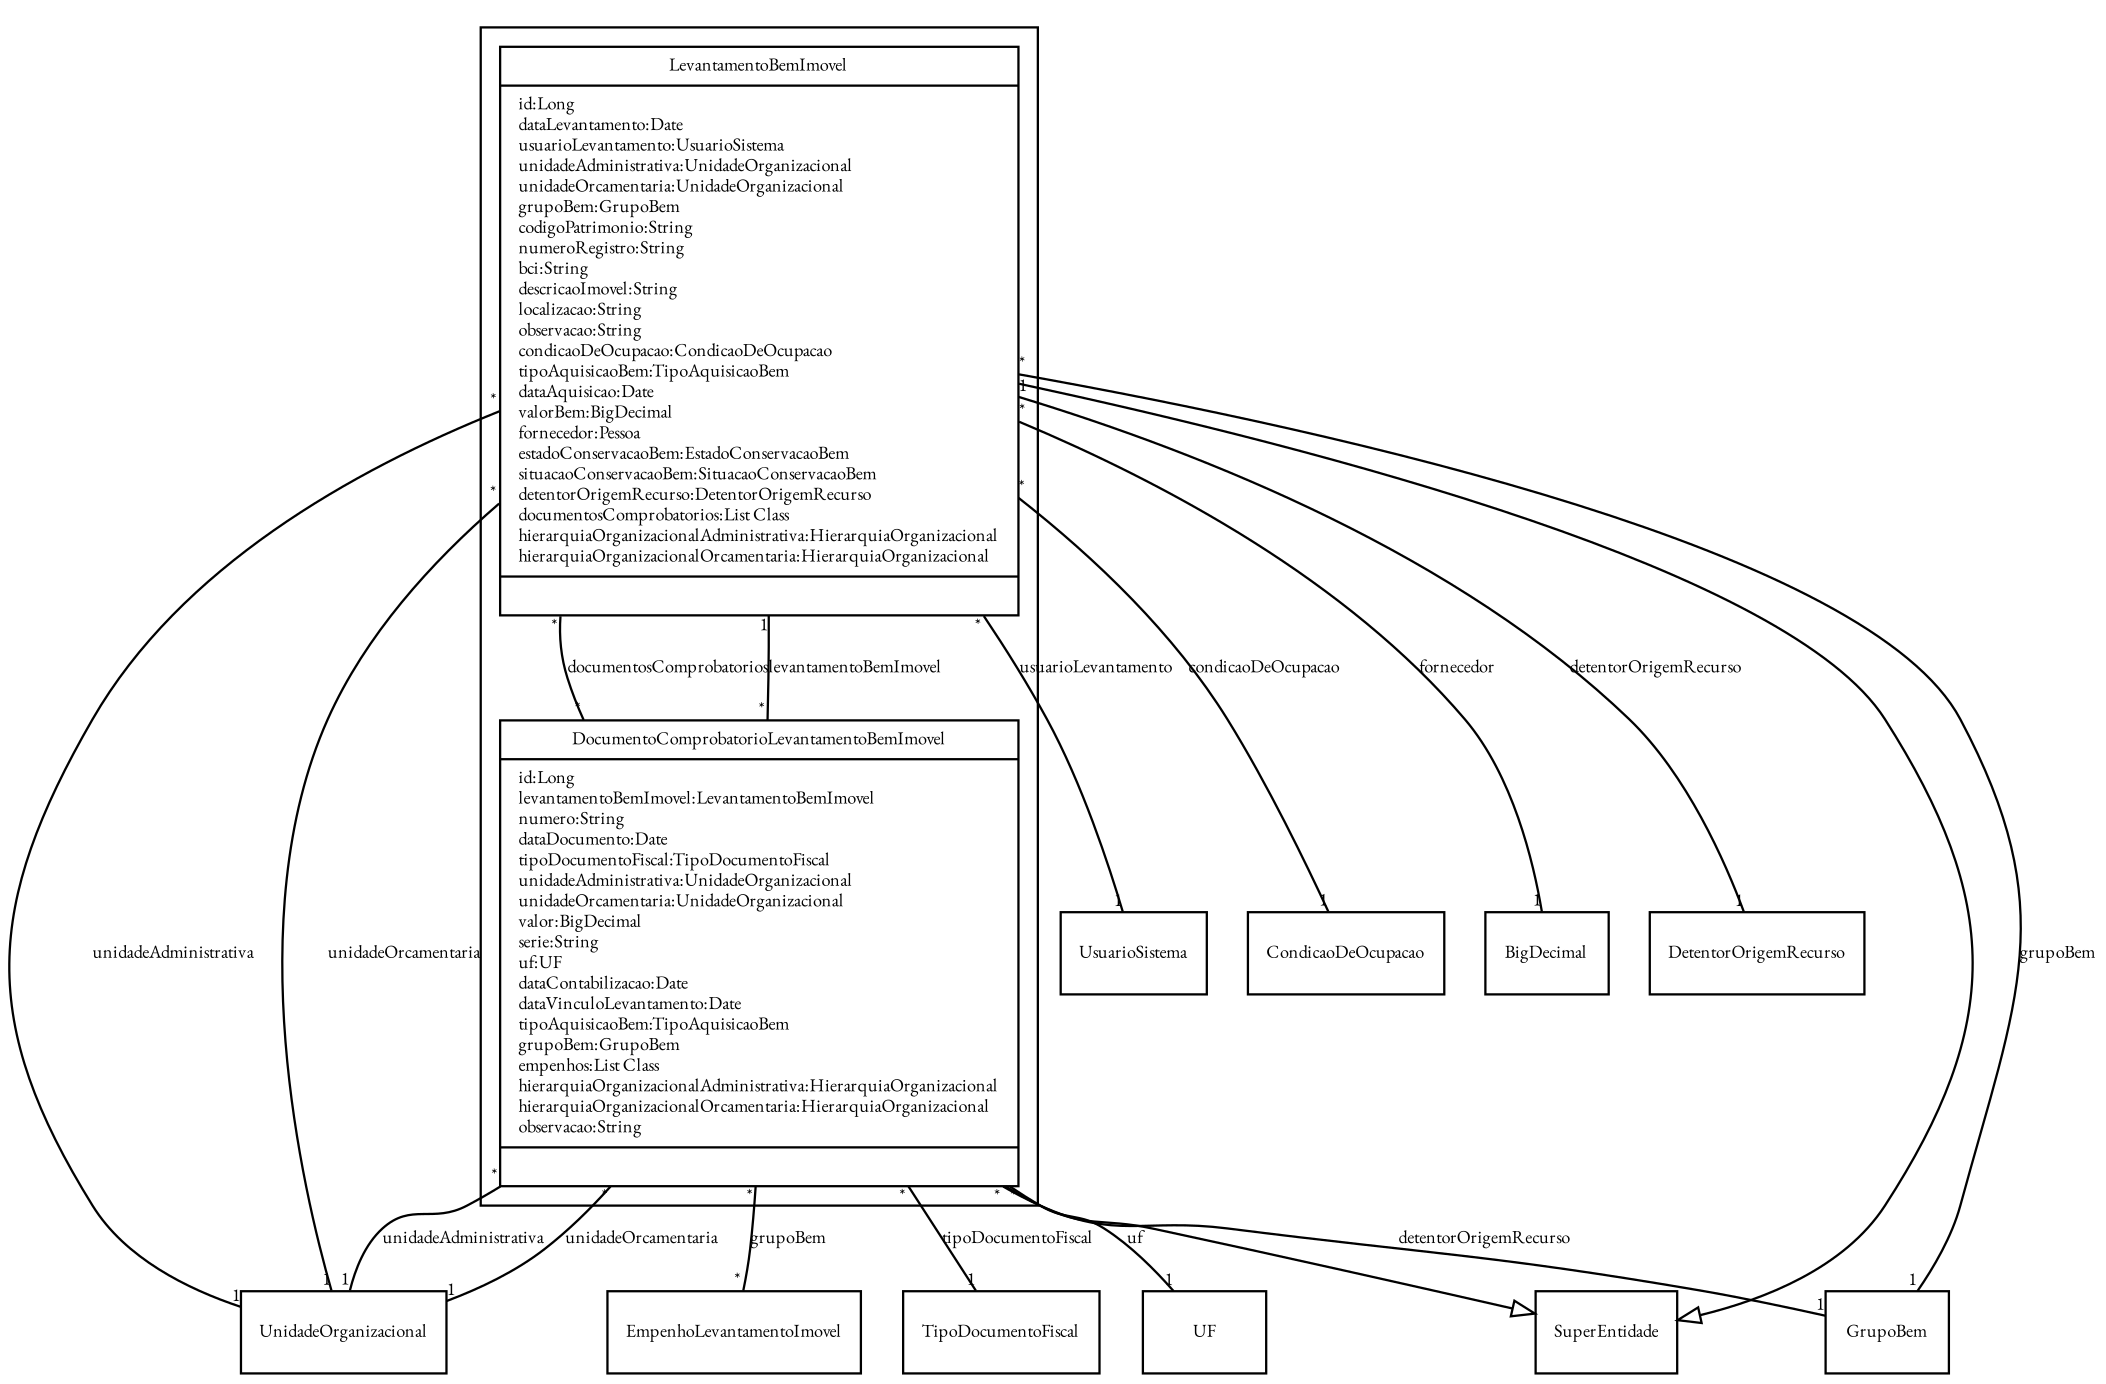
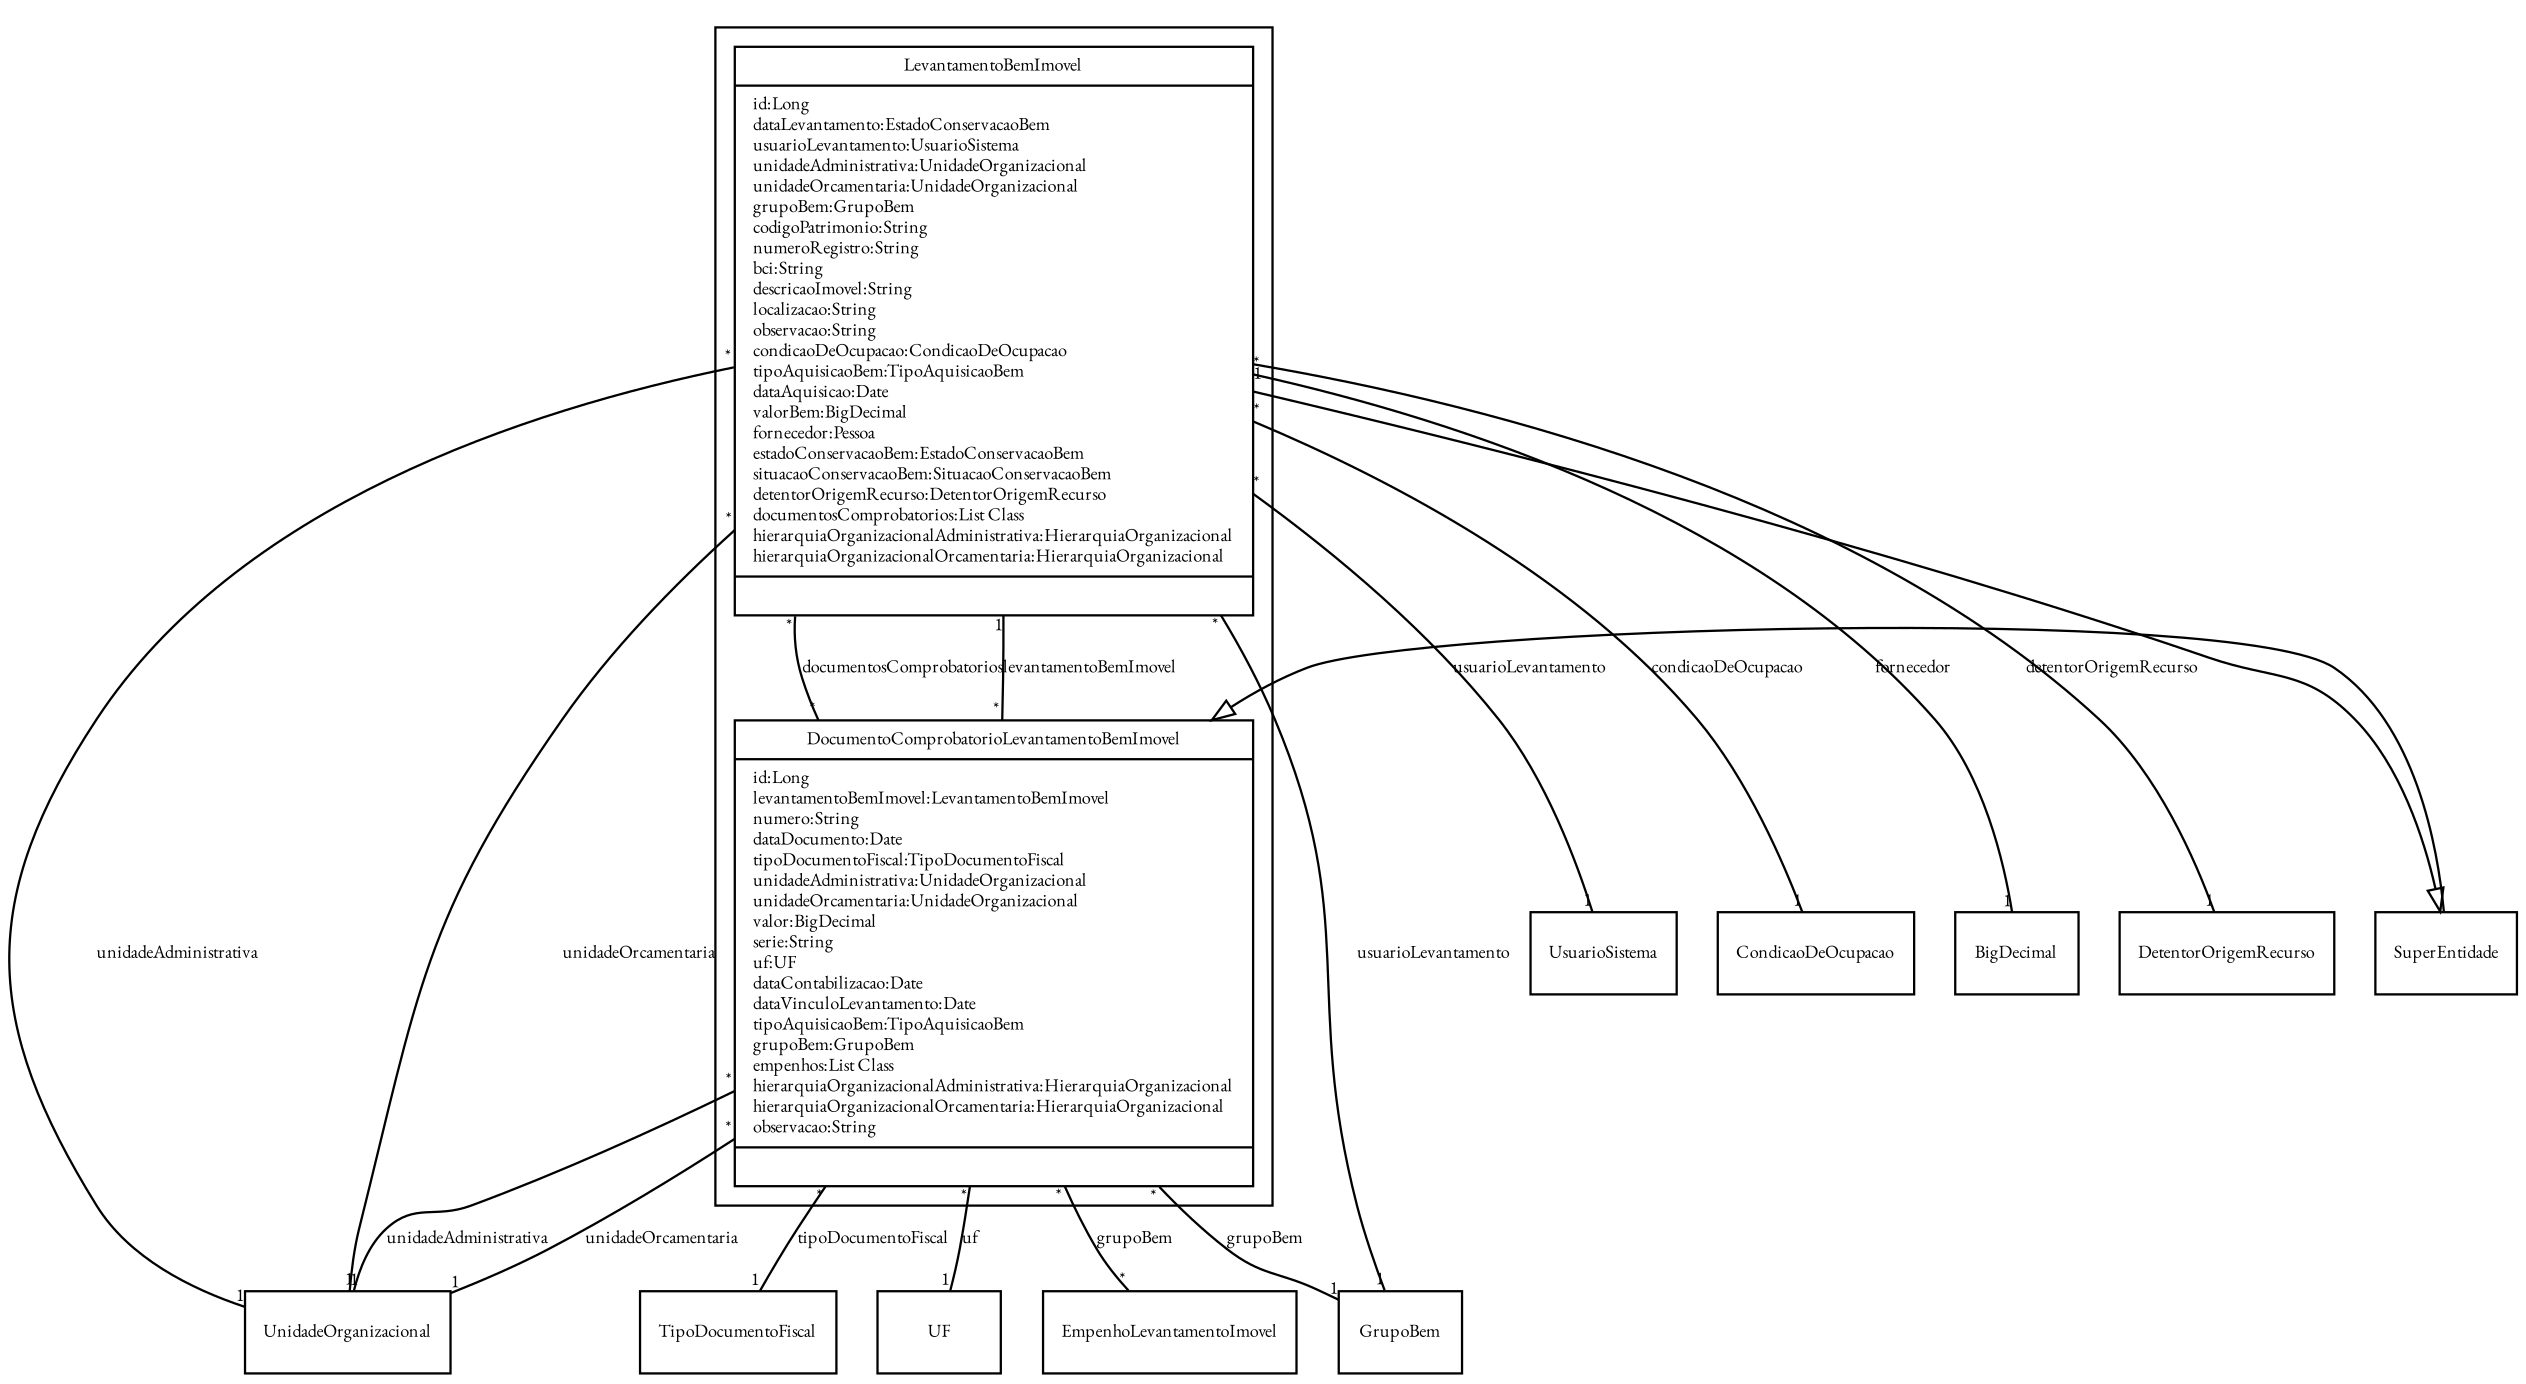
(602, 124) -> (901, 124)
(2058, 953) -> (1433, 953)
(1485, 1239) -> (1266, 1239)
(1257, 1251) -> (1916, 629)
